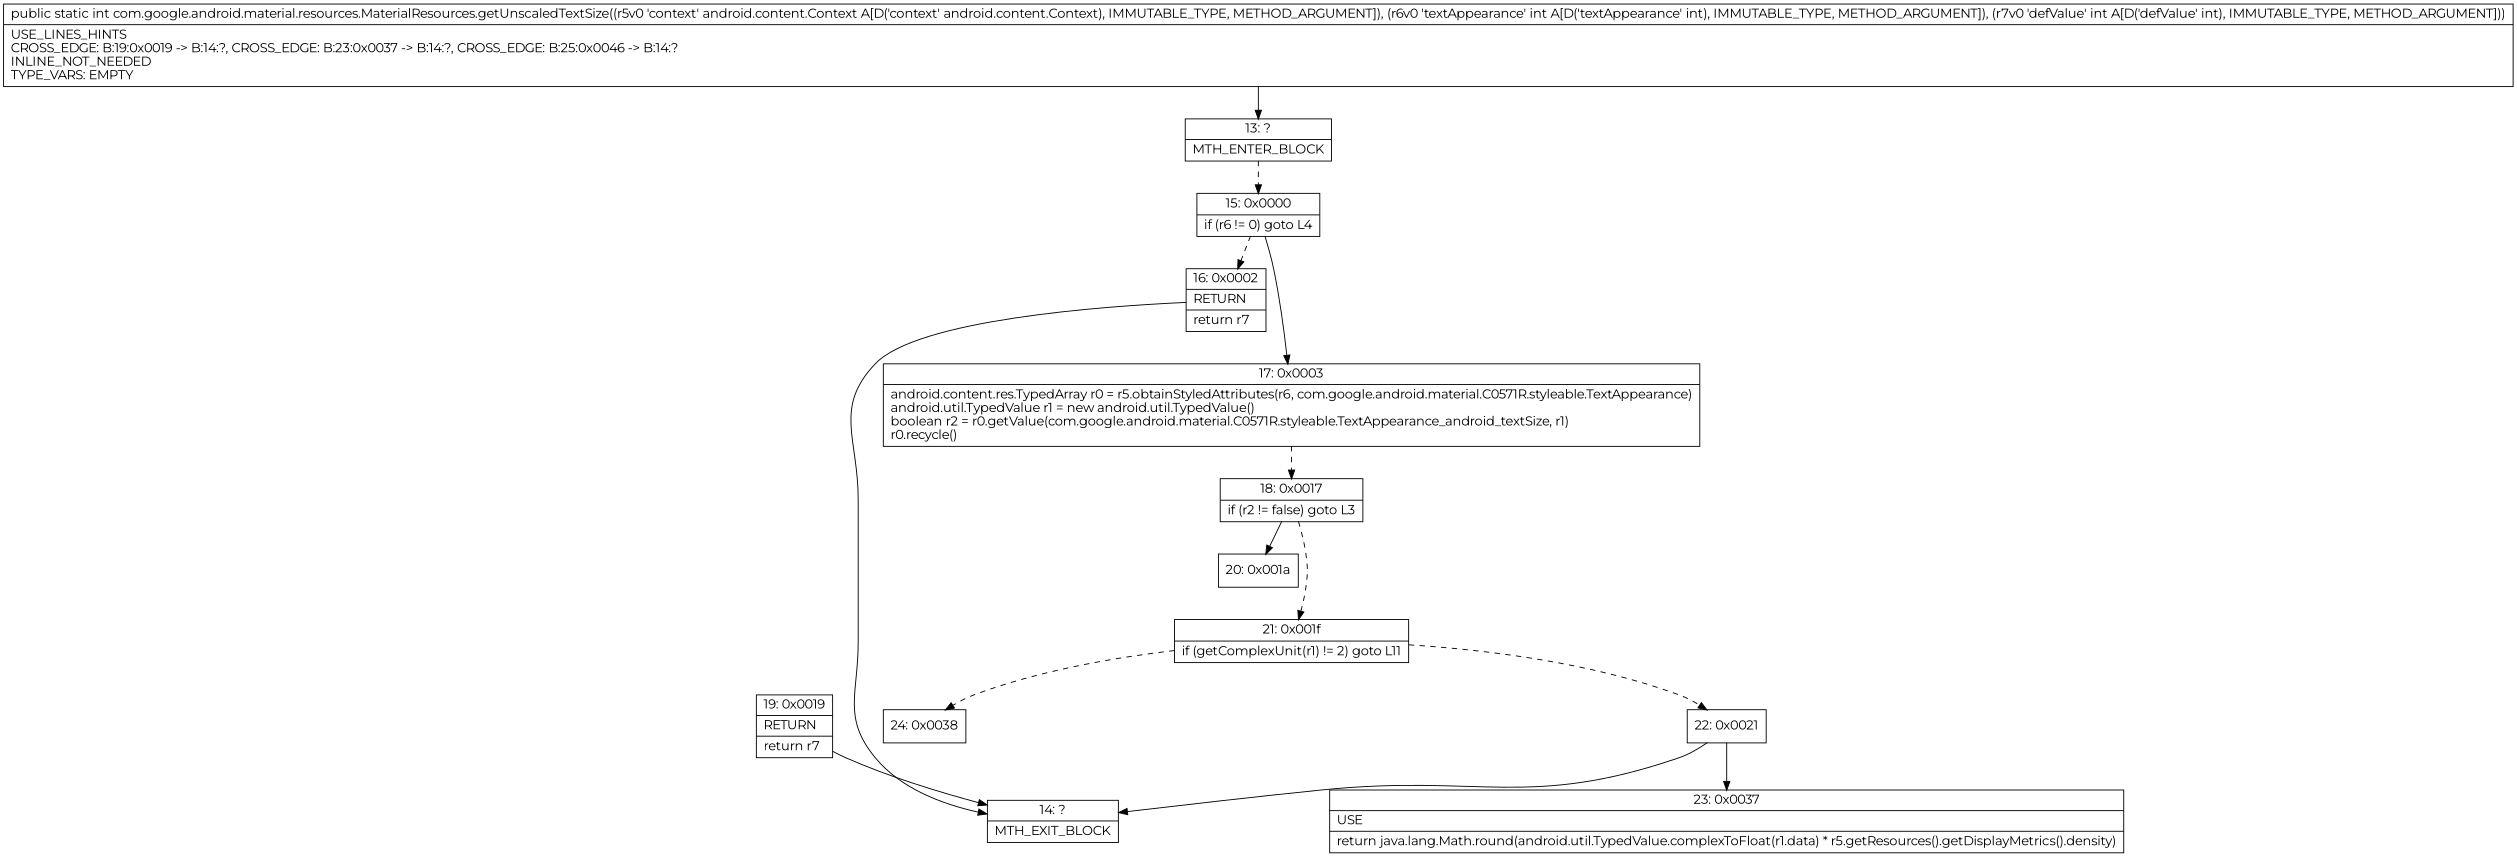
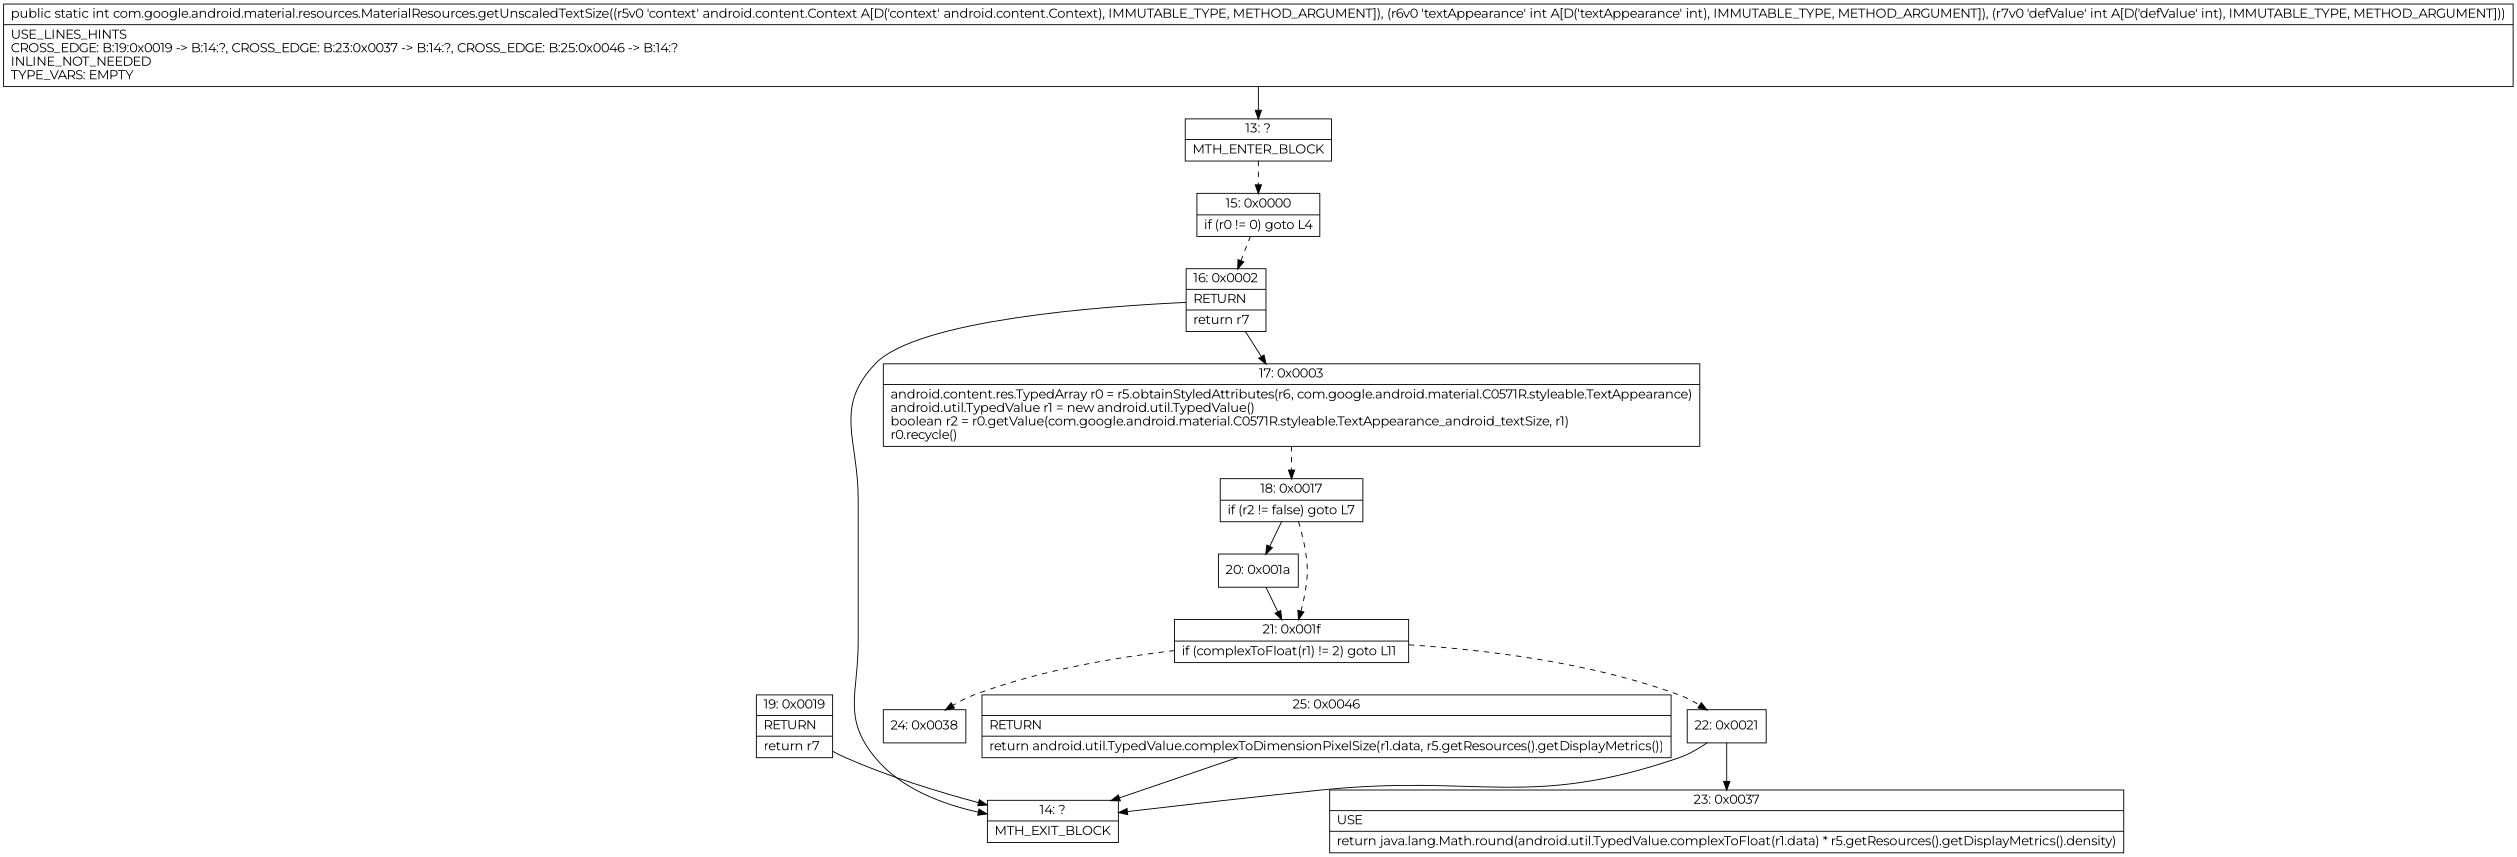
(1258, 225) -> (1258, 225)
(1279, 295) -> (1253, 344)
(1292, 511) -> (1291, 511)
none -> (1272, 599)
(1292, 651) -> (1289, 651)
none -> (1327, 726)
